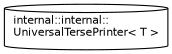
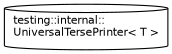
(86, 27) -> (86, 27)
